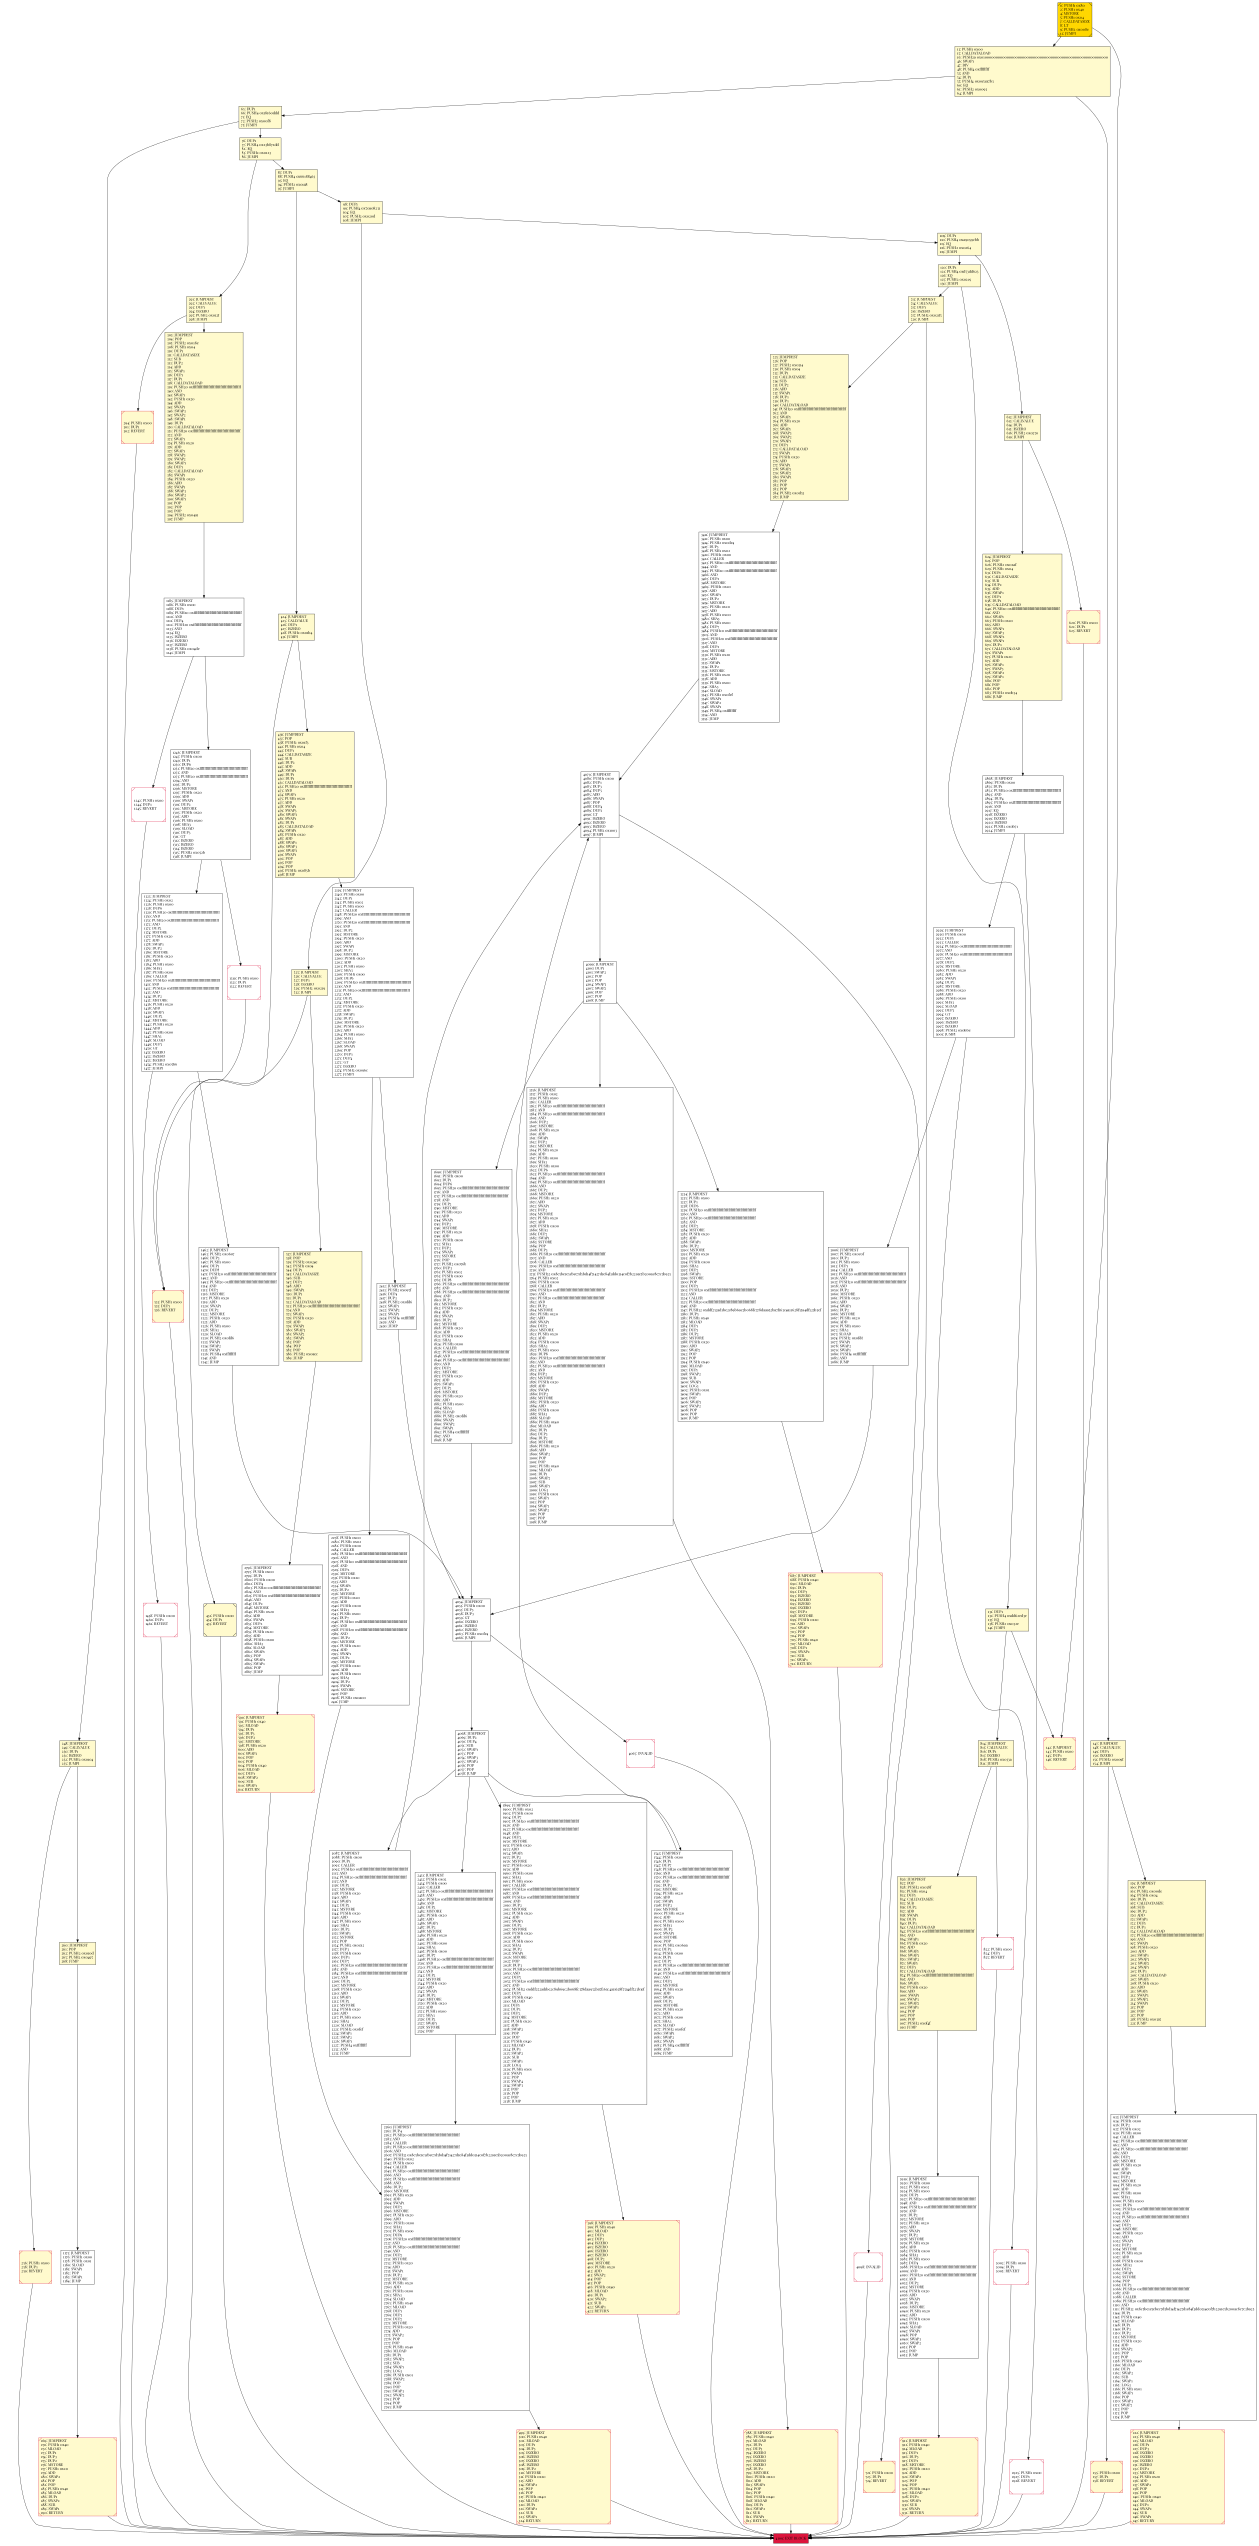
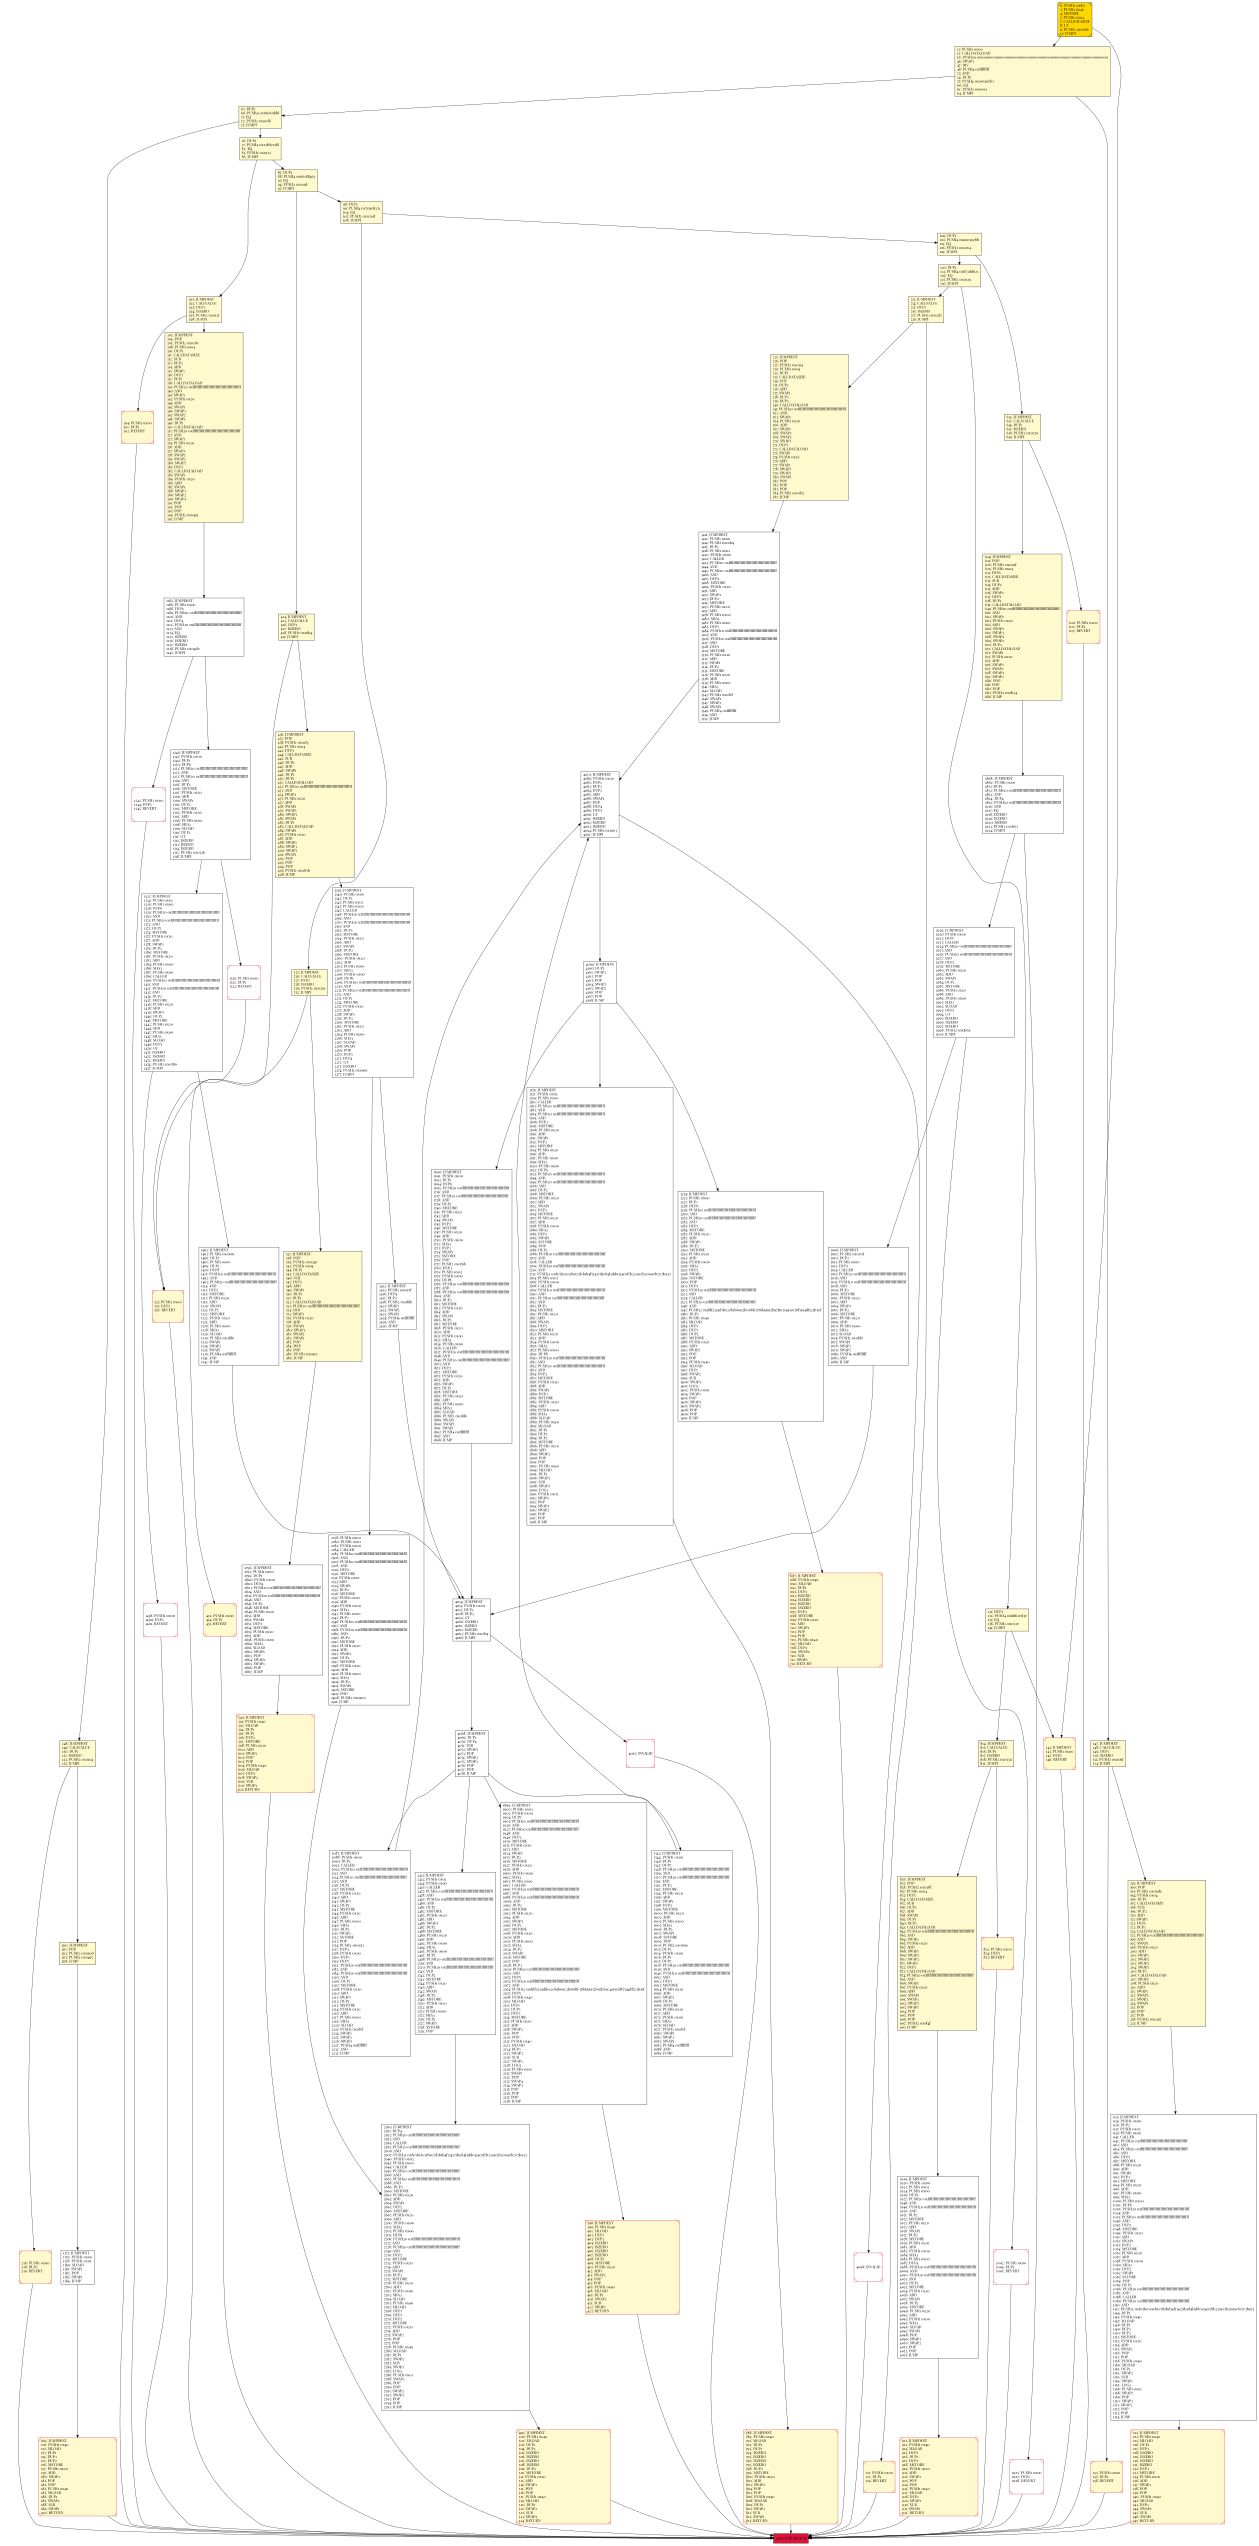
(220, 1620) -> (220, 1620)
(998, 1953) -> (998, 1953)
none -> (1076, 2266)
none -> (853, 2527)
